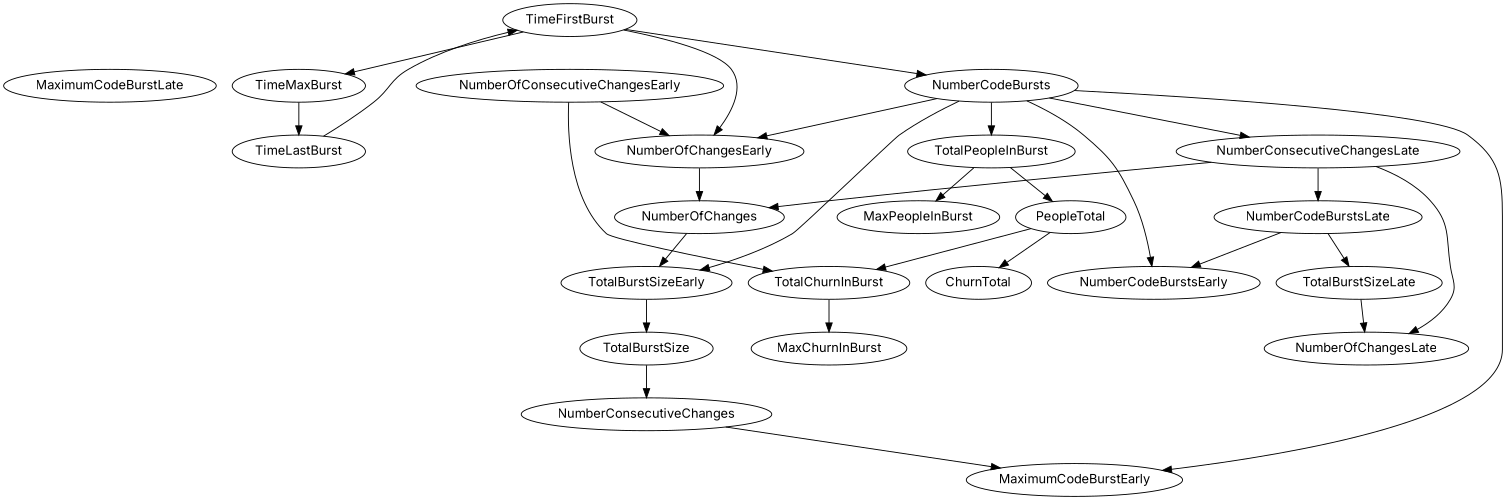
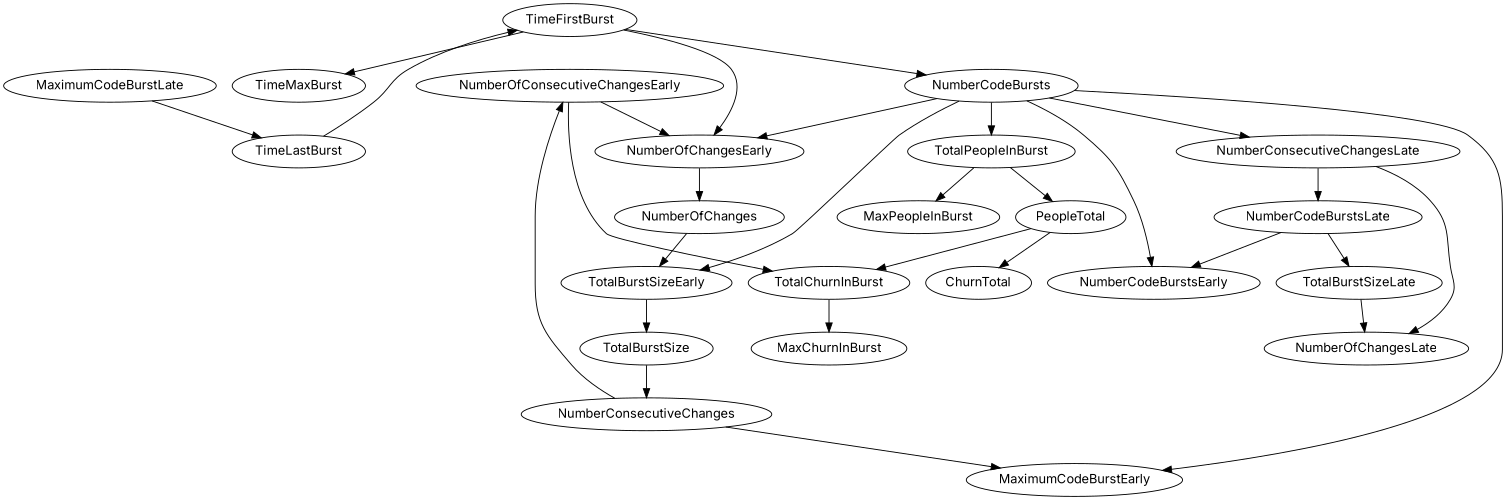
(299, 114) -> (202, 118)
(995, 183) -> none
none -> (535, 269)
